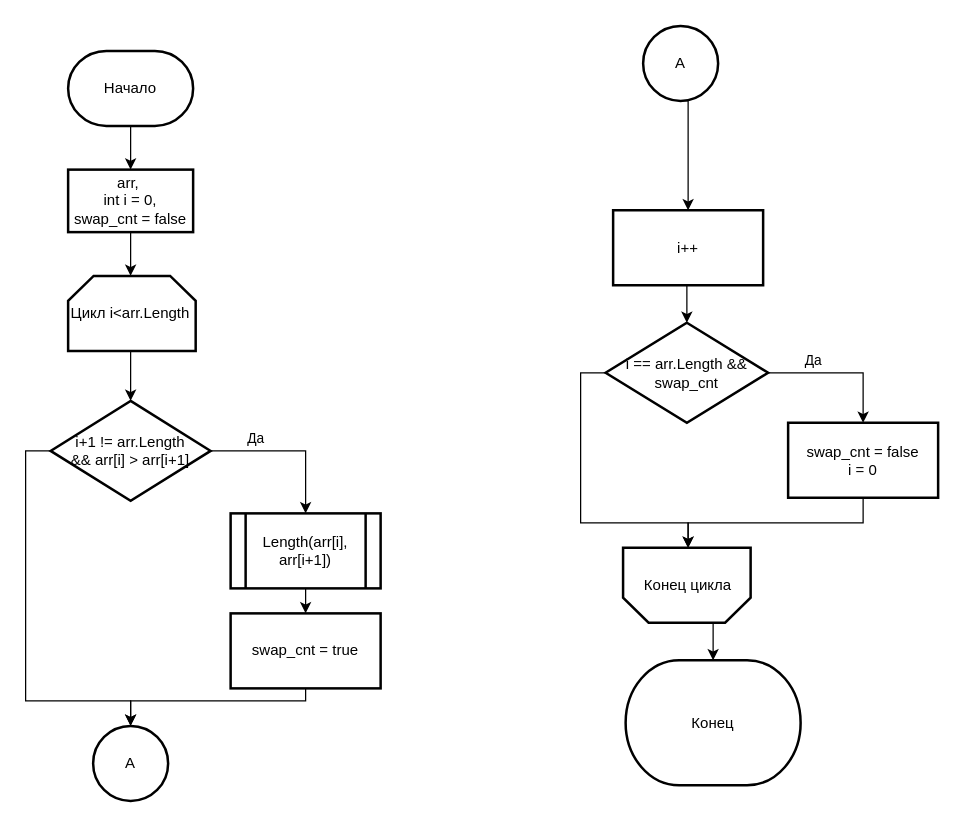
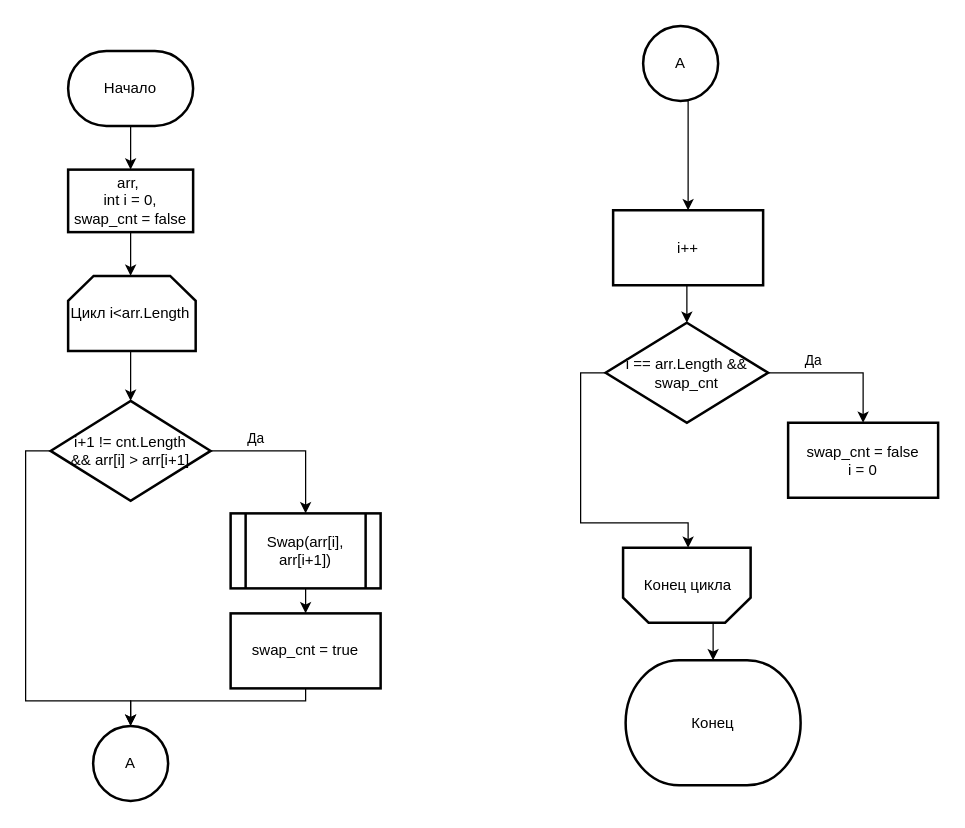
(131, 451) -> (131, 451)
(790, 523) -> none
(306, 551) -> (306, 551)
